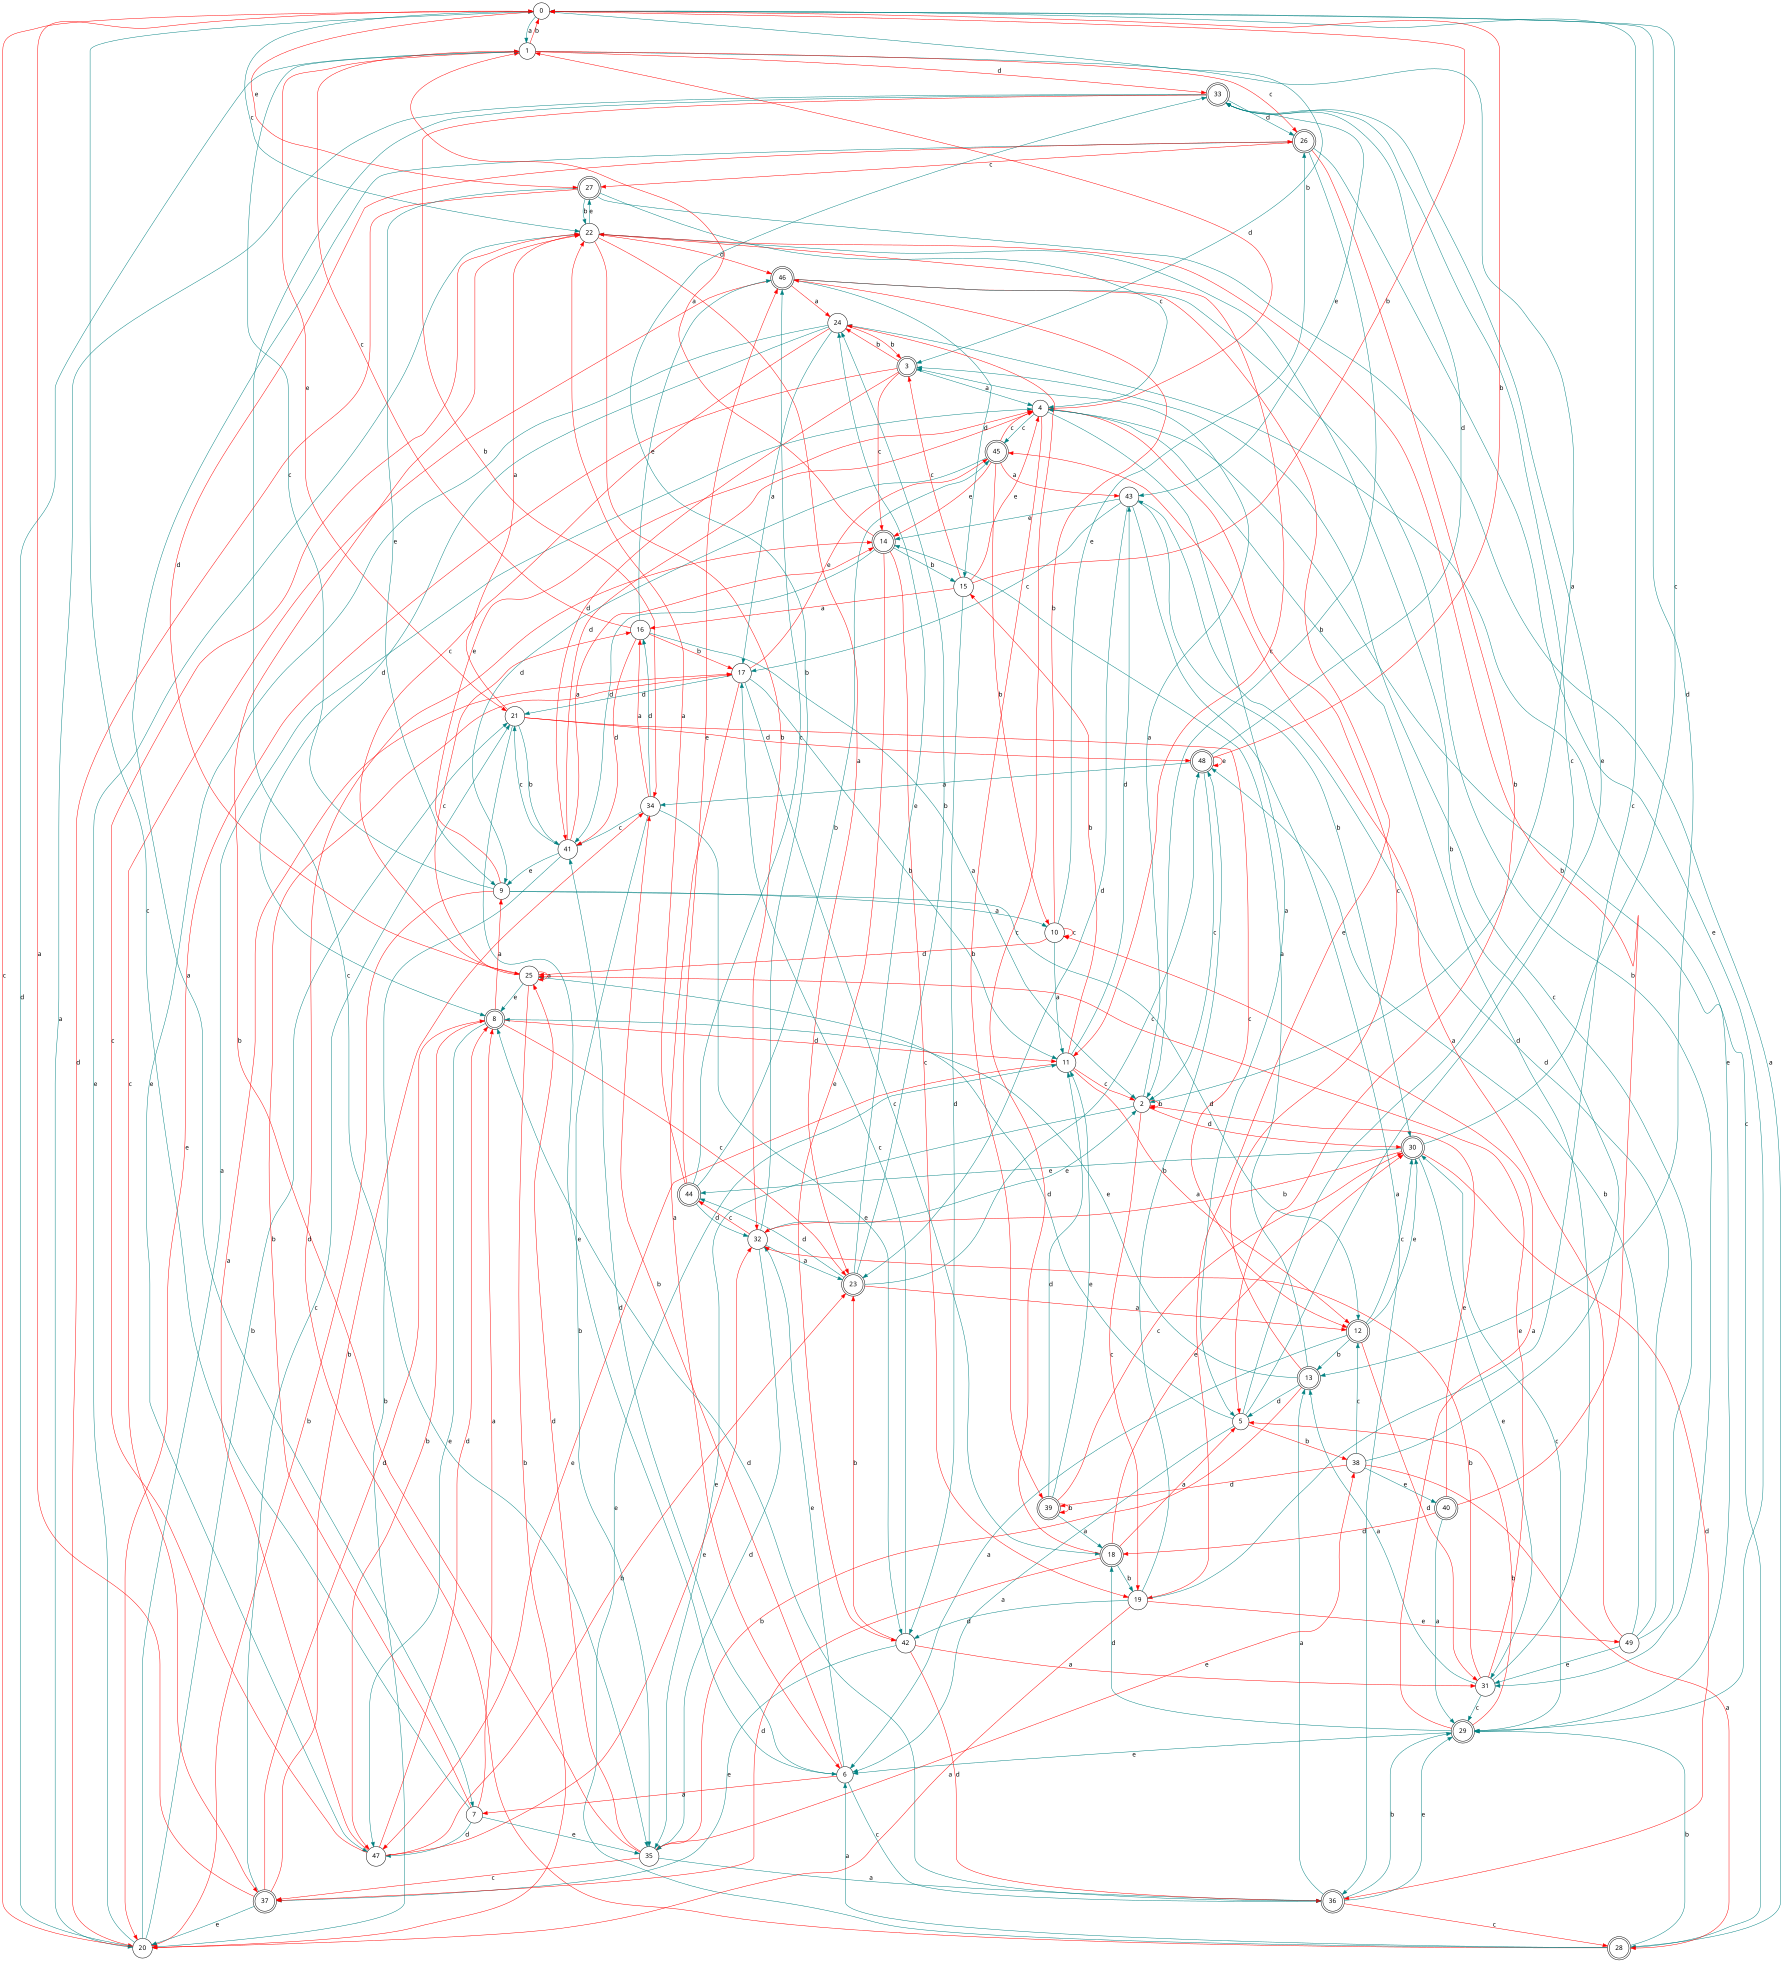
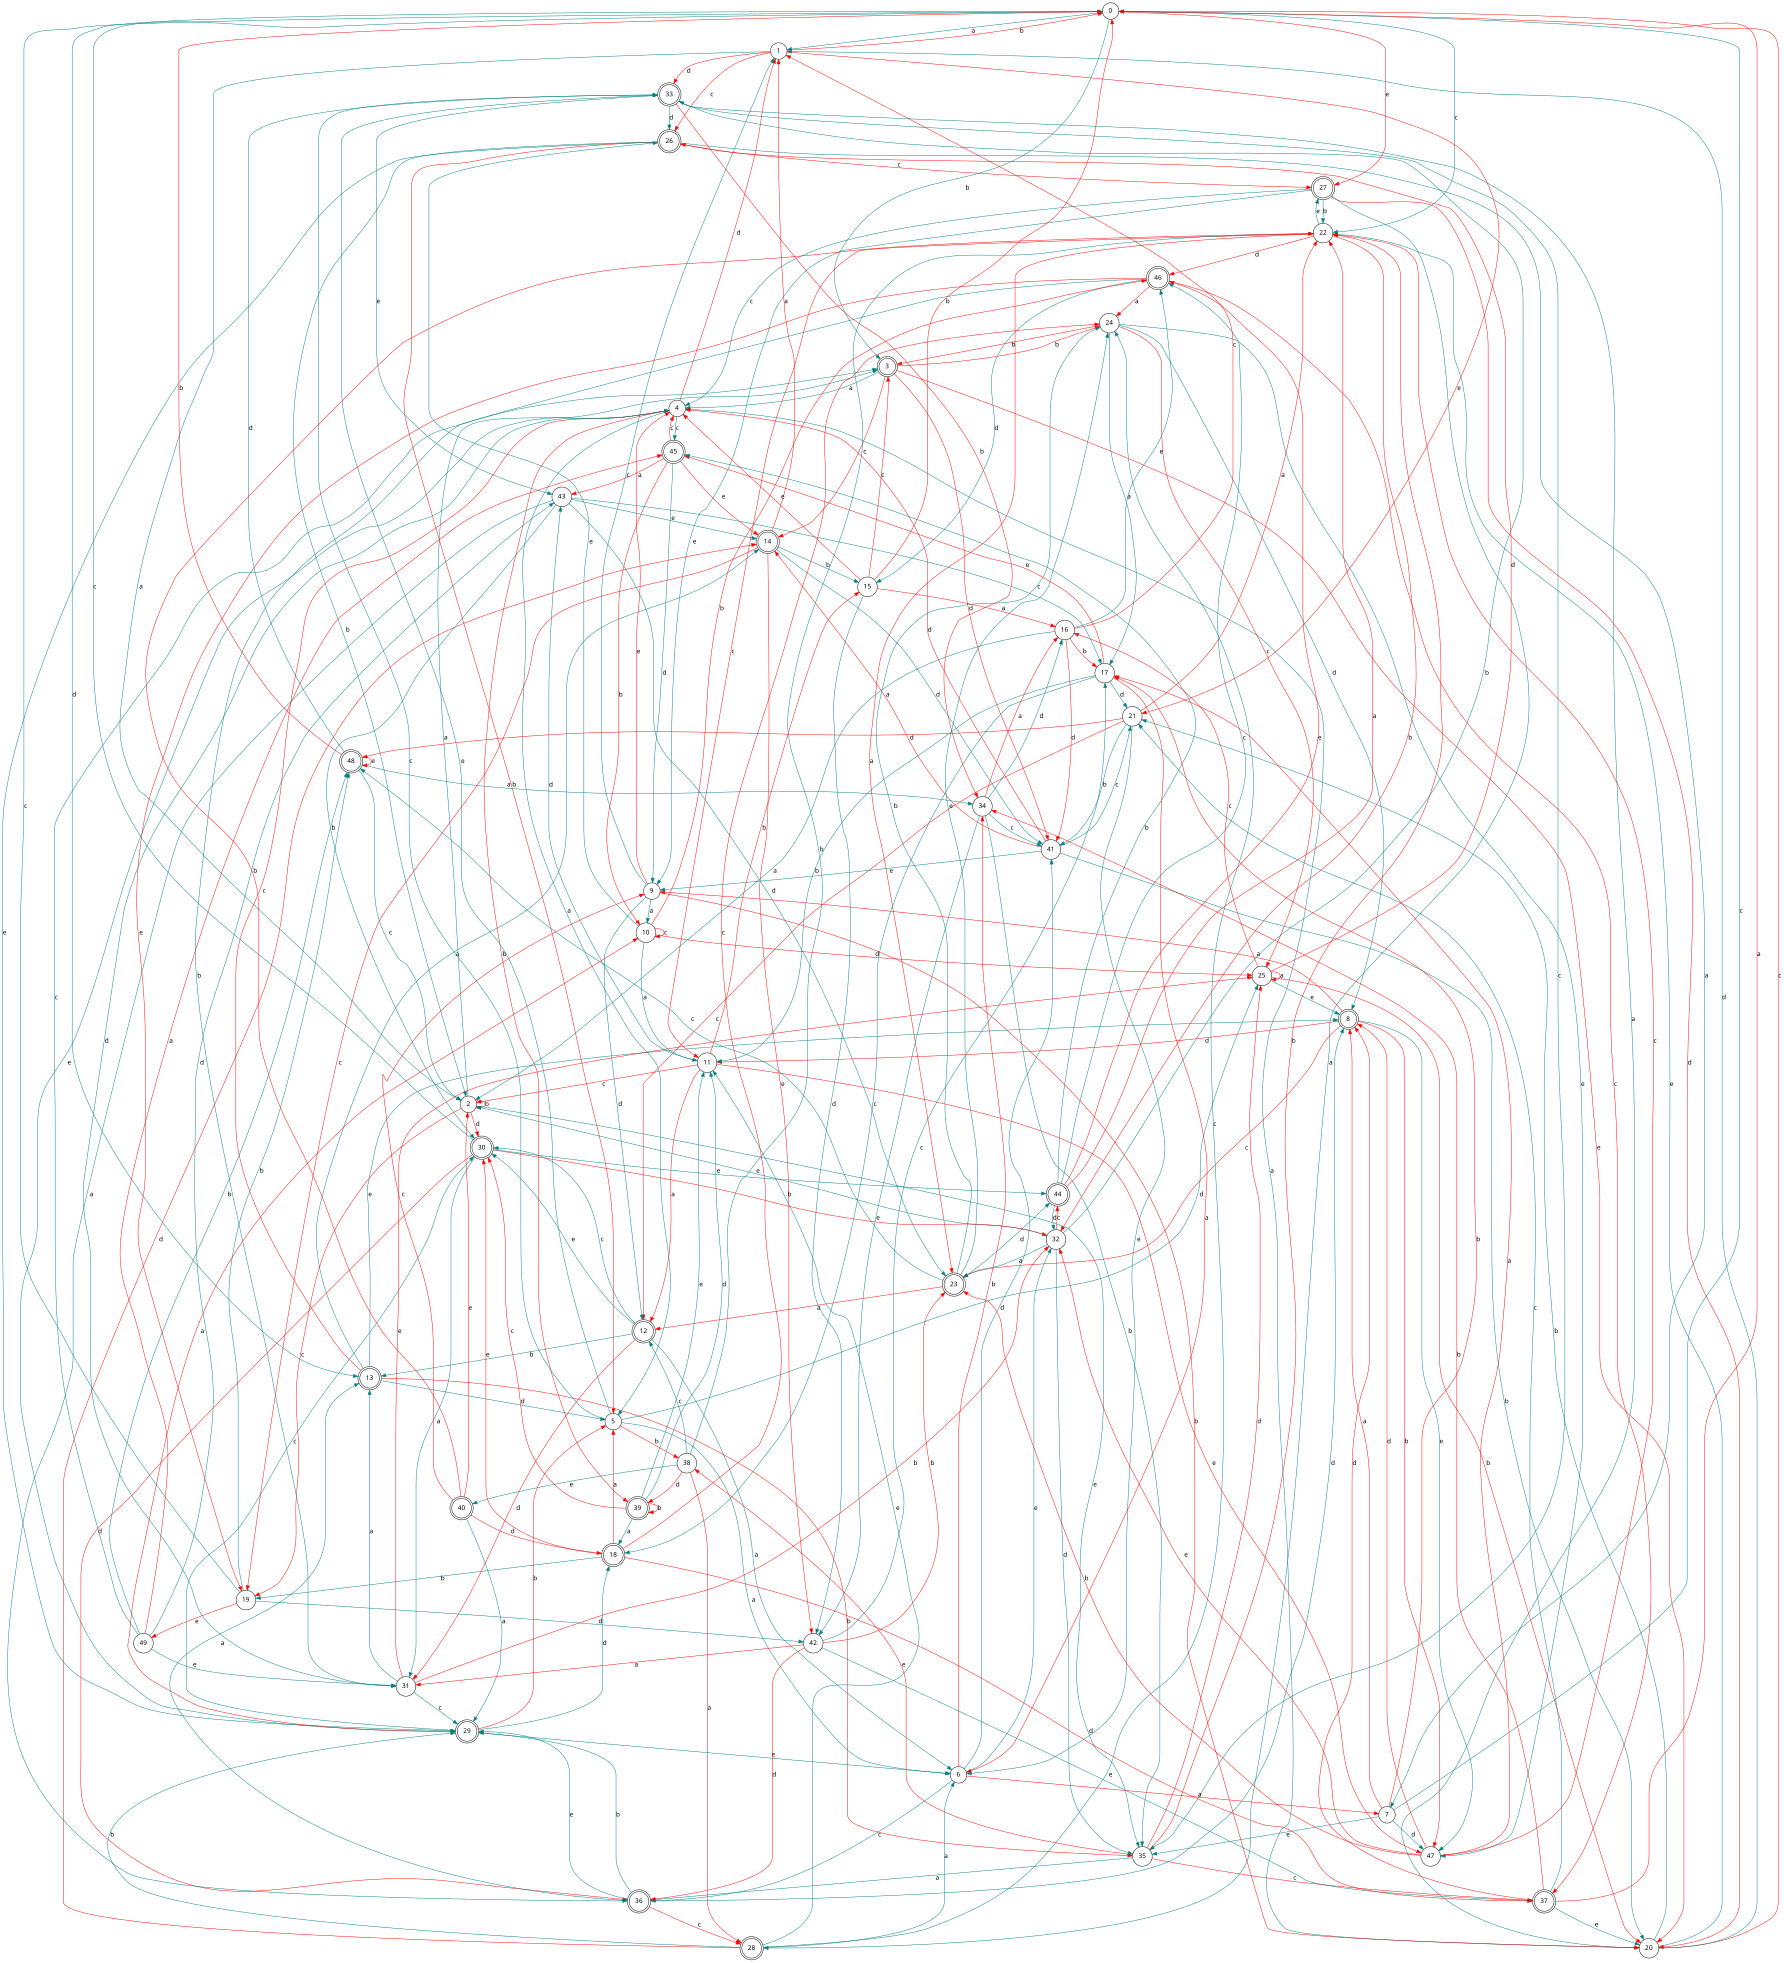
none -> (388, 1129)
(1504, 1422) -> (439, 1422)
(695, 1900) -> none
